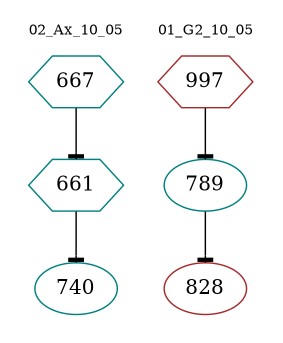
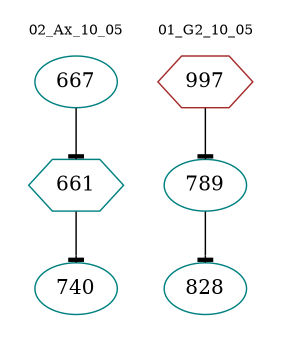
(76, 82) -> (76, 82)
(205, 289) -> (205, 289)
